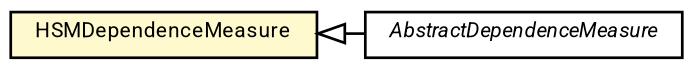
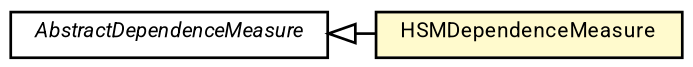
(355, 34) -> (365, 34)
